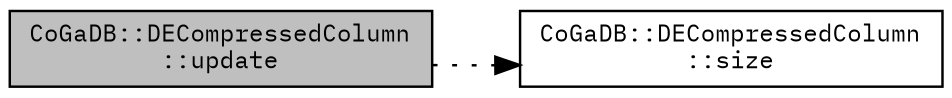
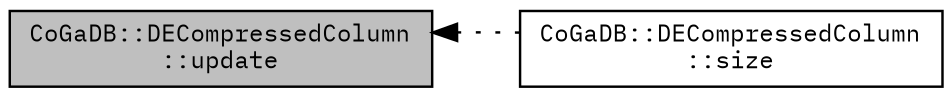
(464, 65) -> (488, 32)
